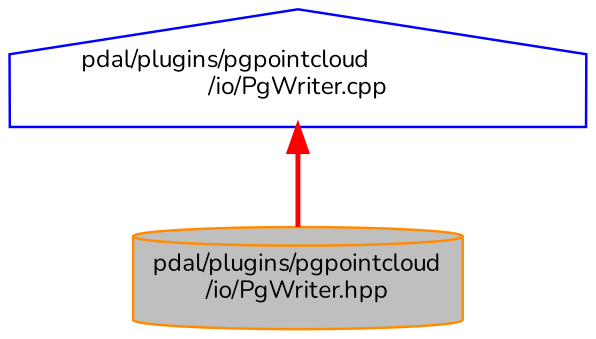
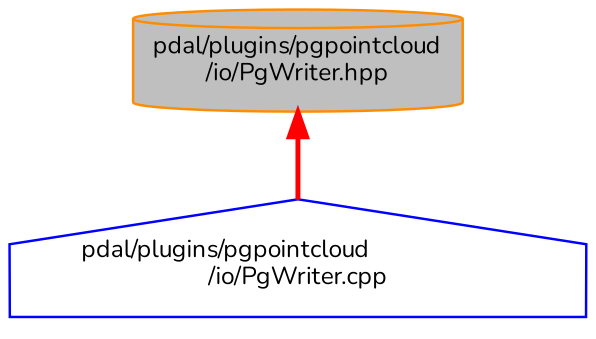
(298, 189) -> (298, 168)
